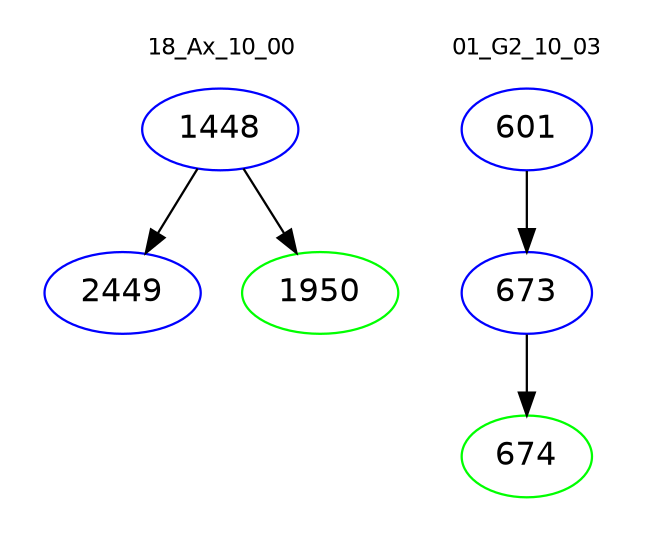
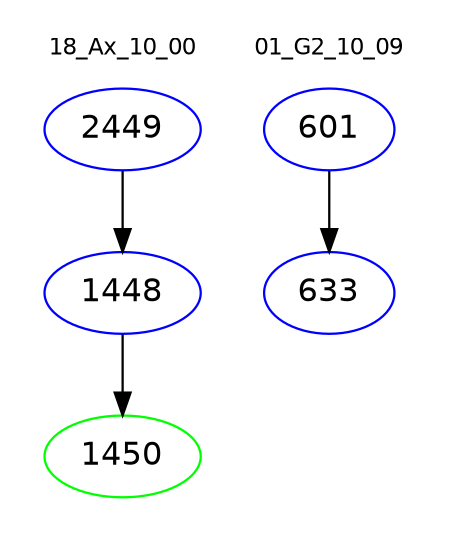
(527, 49) -> (329, 49)
(178, 201) -> (123, 200)
(320, 293) -> (123, 456)
(527, 293) -> (329, 293)
(527, 456) -> none
